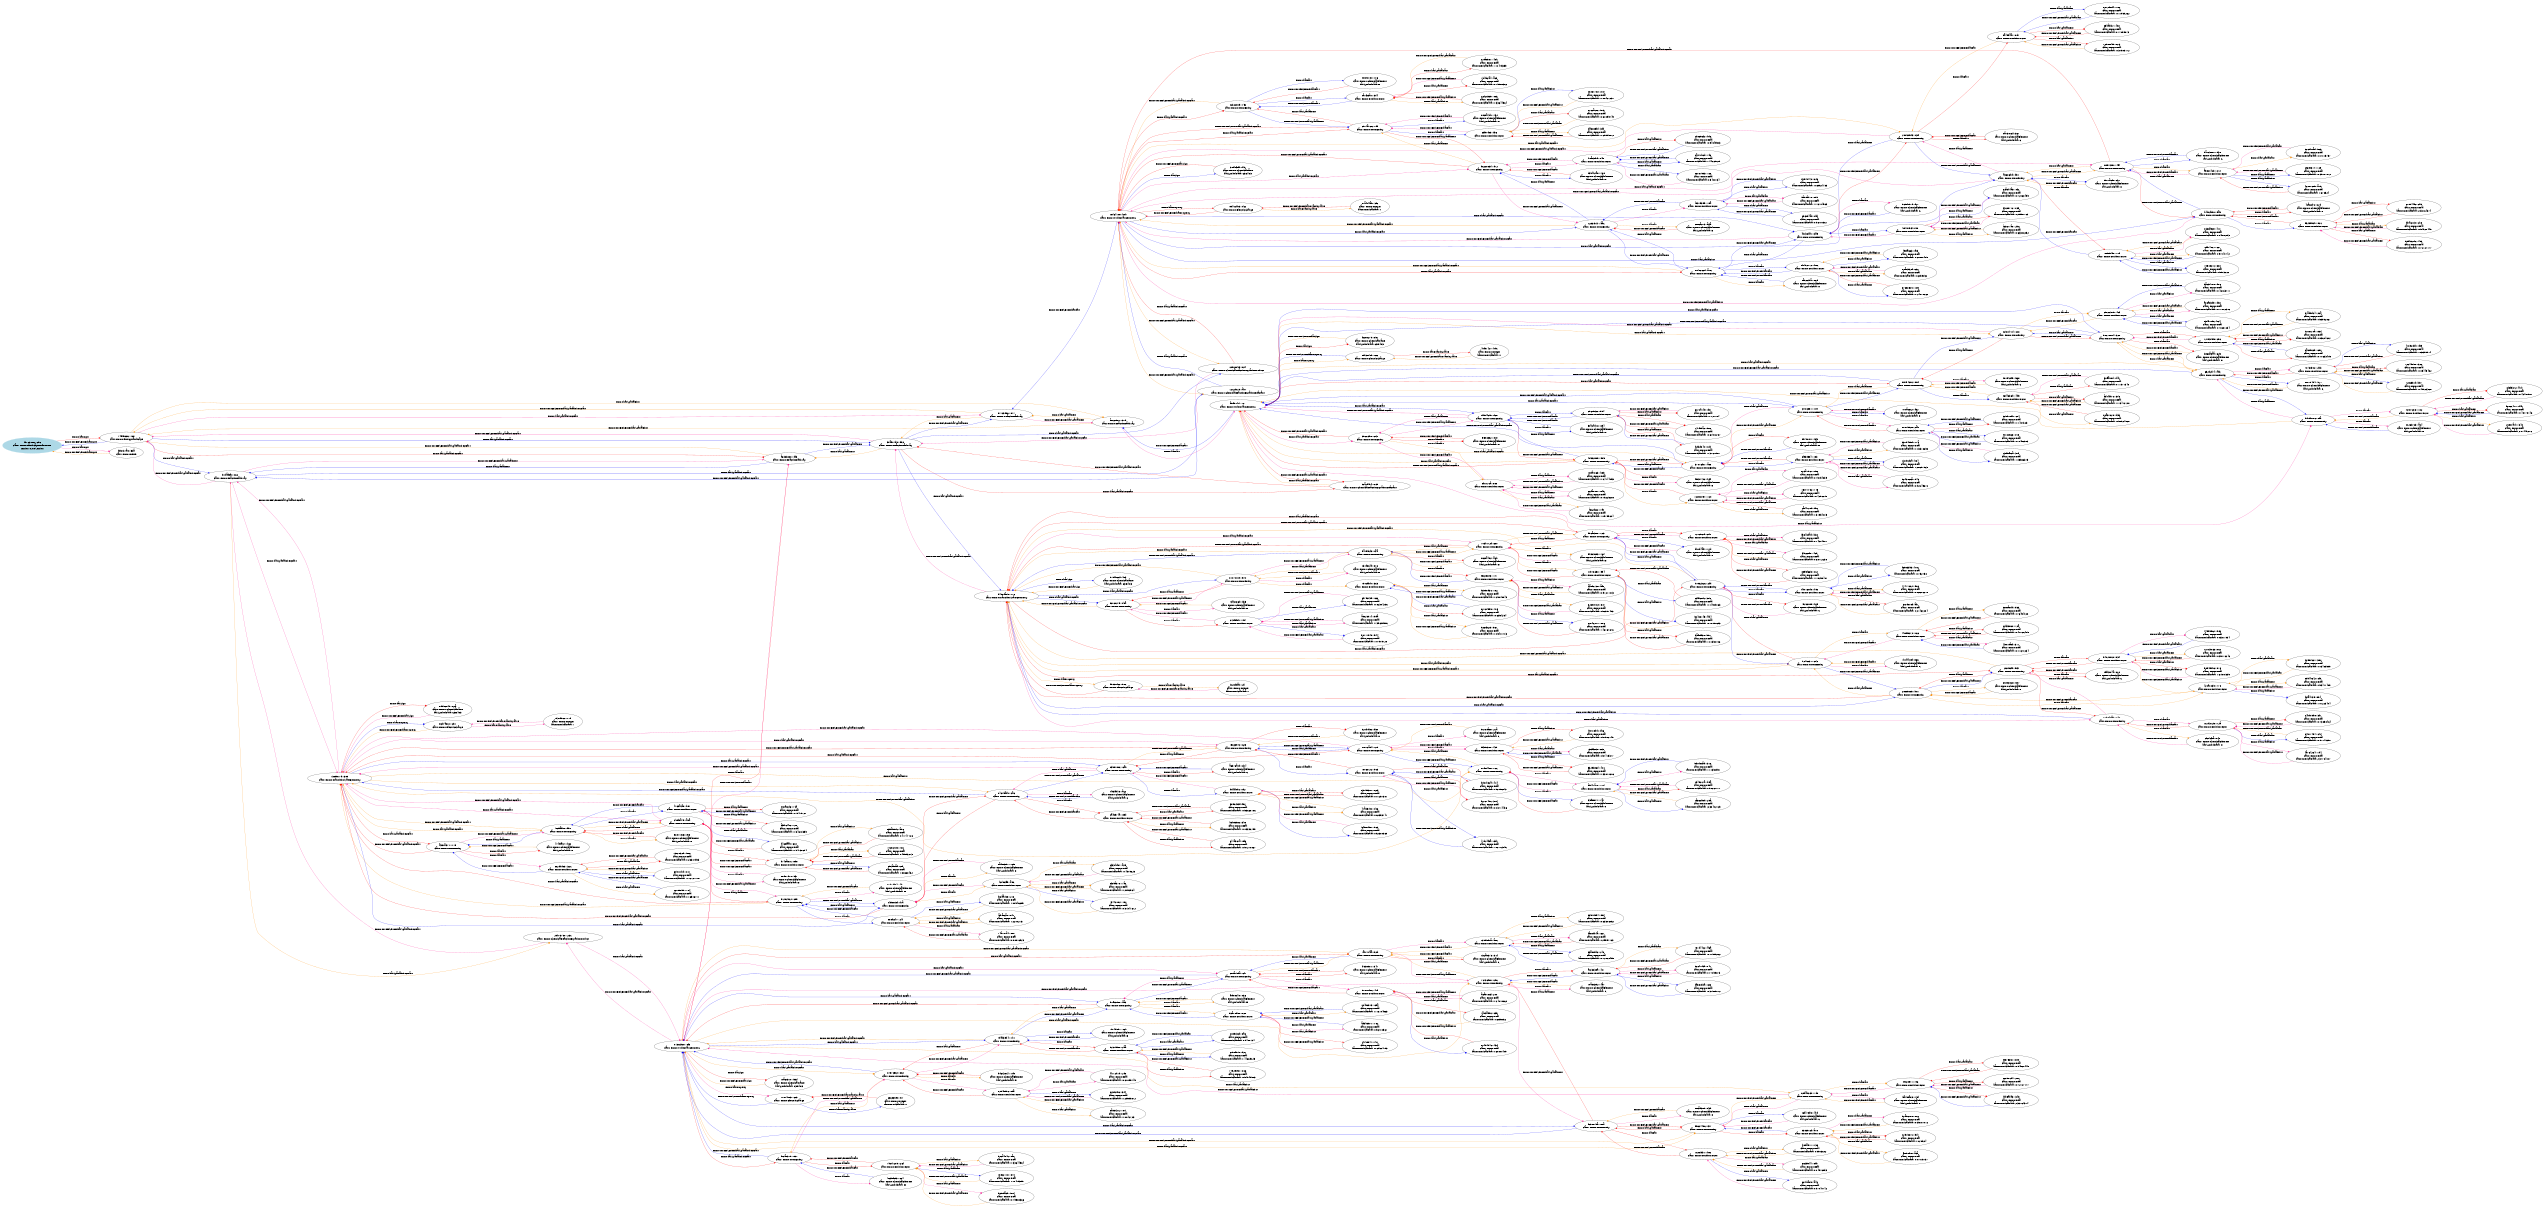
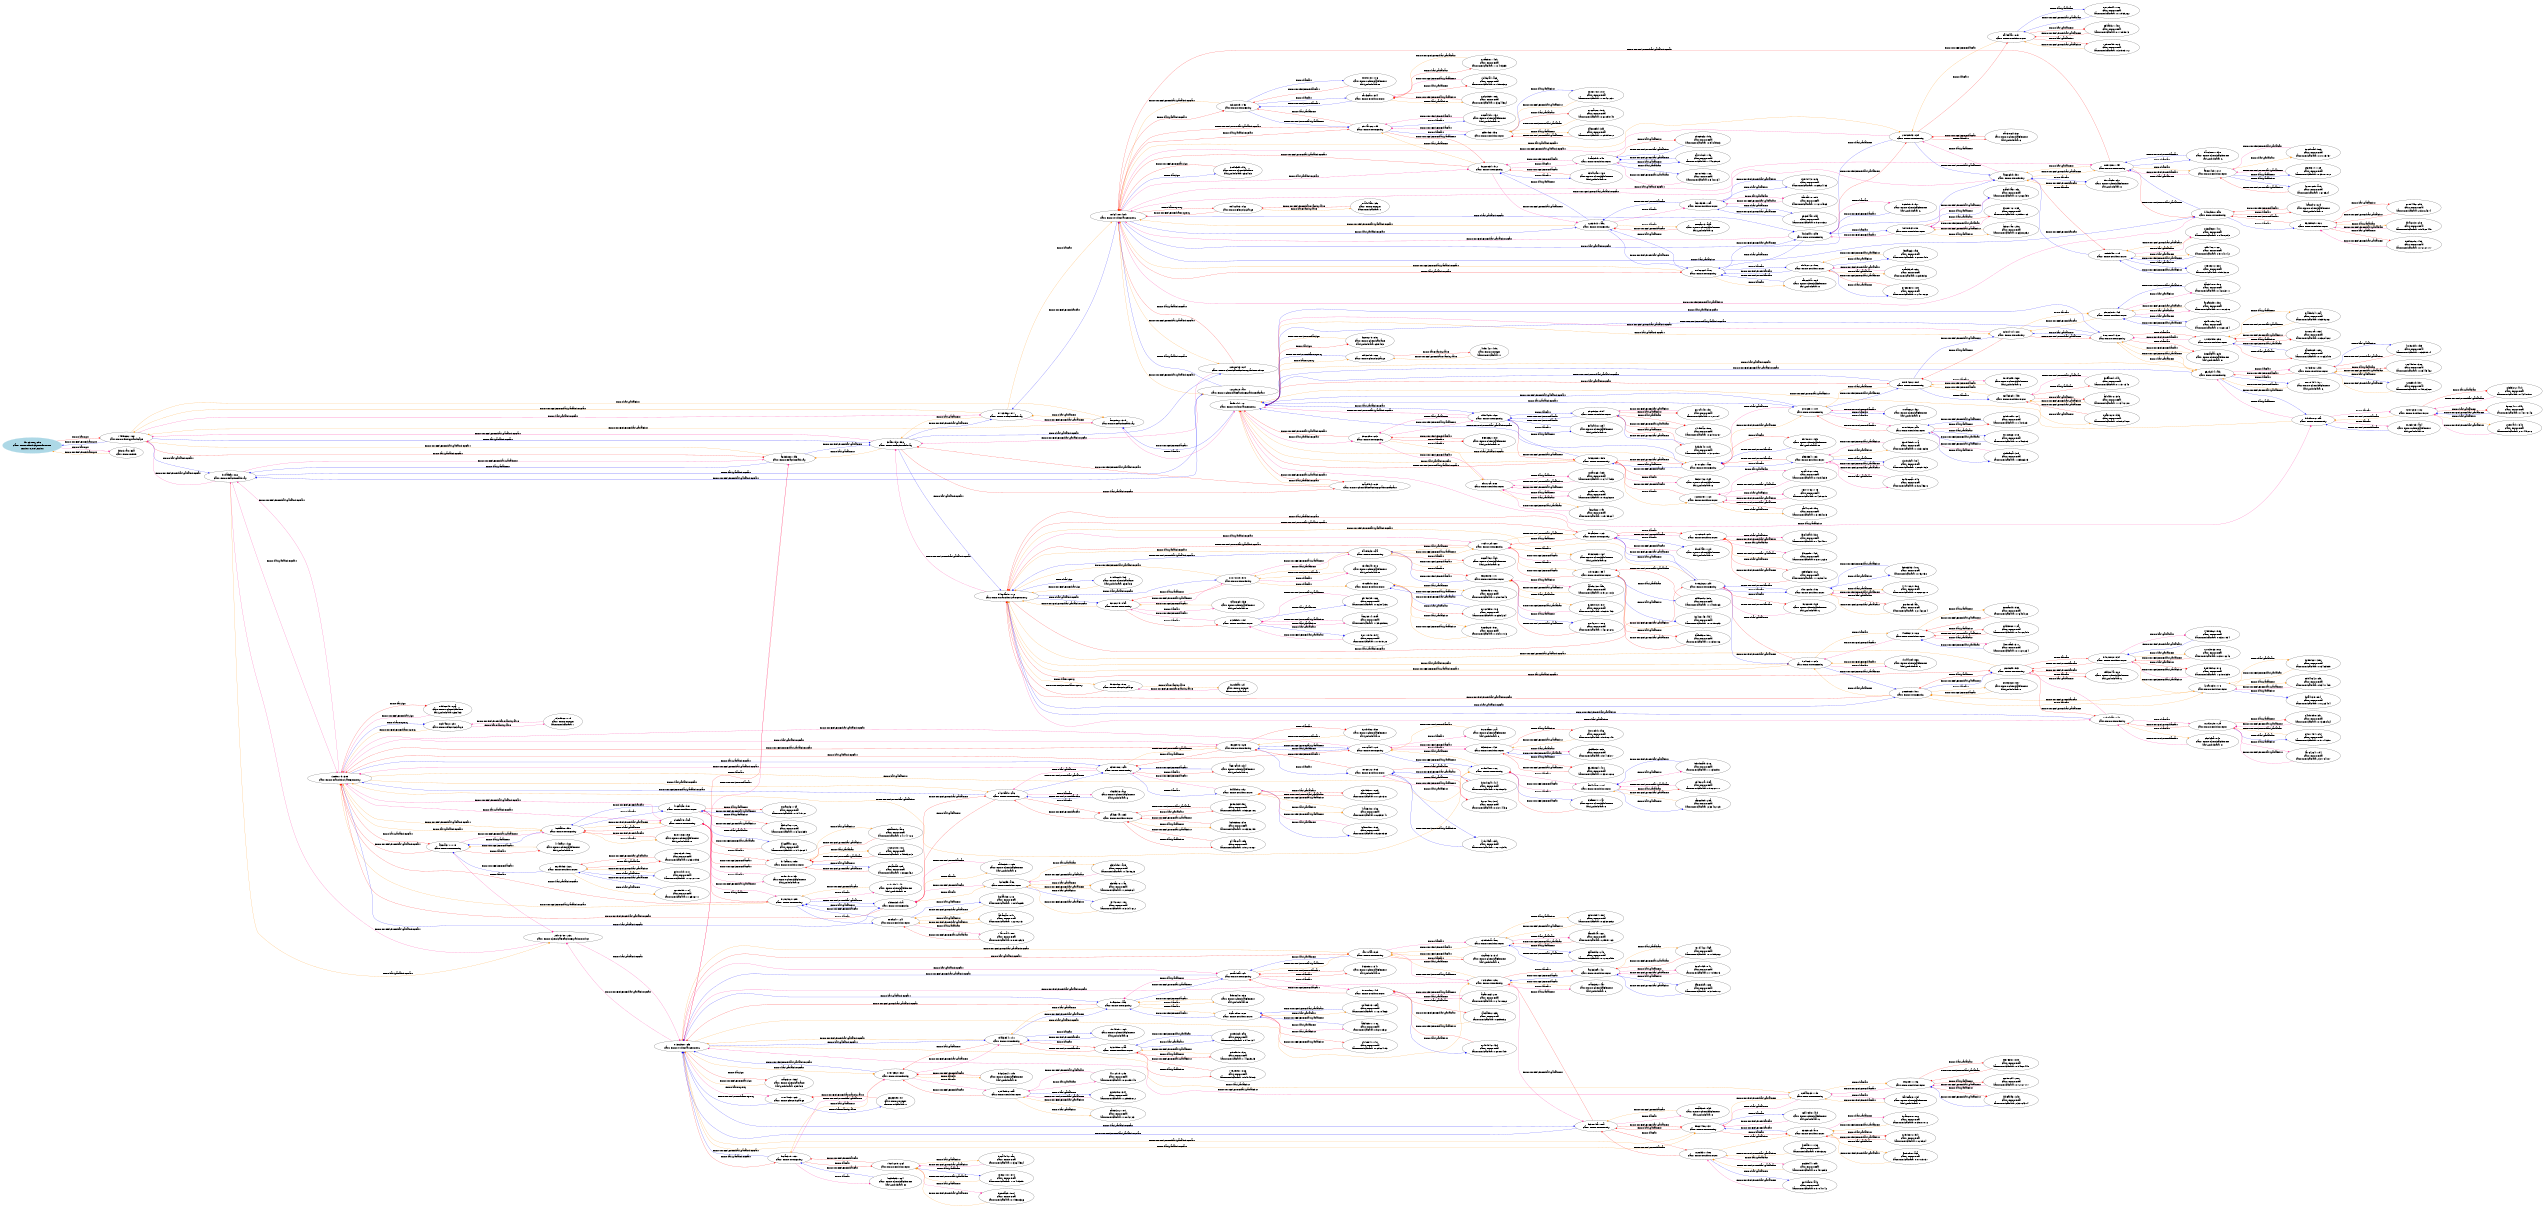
none -> (1042, 307)
(499, 861) -> (499, 896)
(1172, 1057) -> (1172, 1057)
(1754, 1151) -> (1754, 1142)
